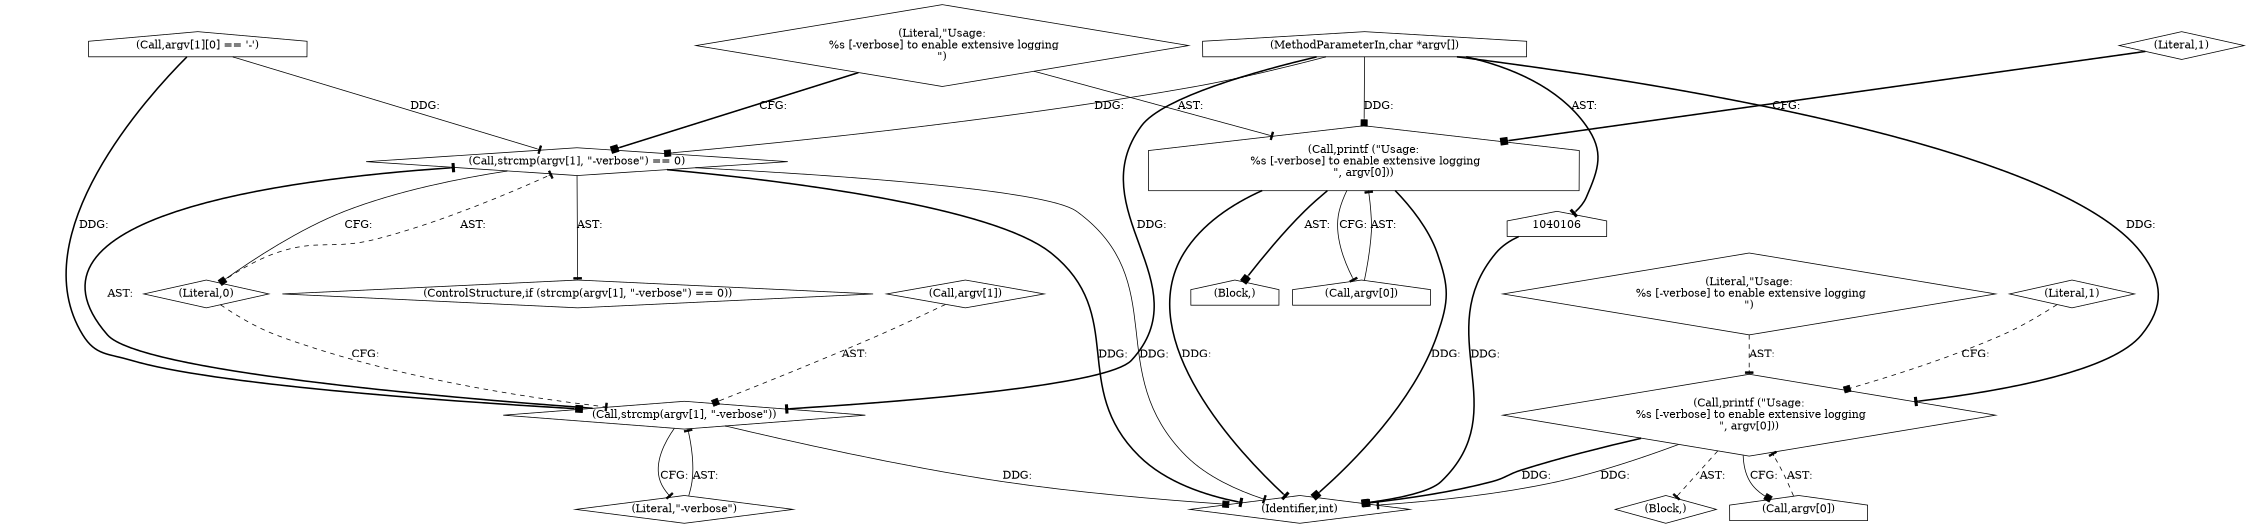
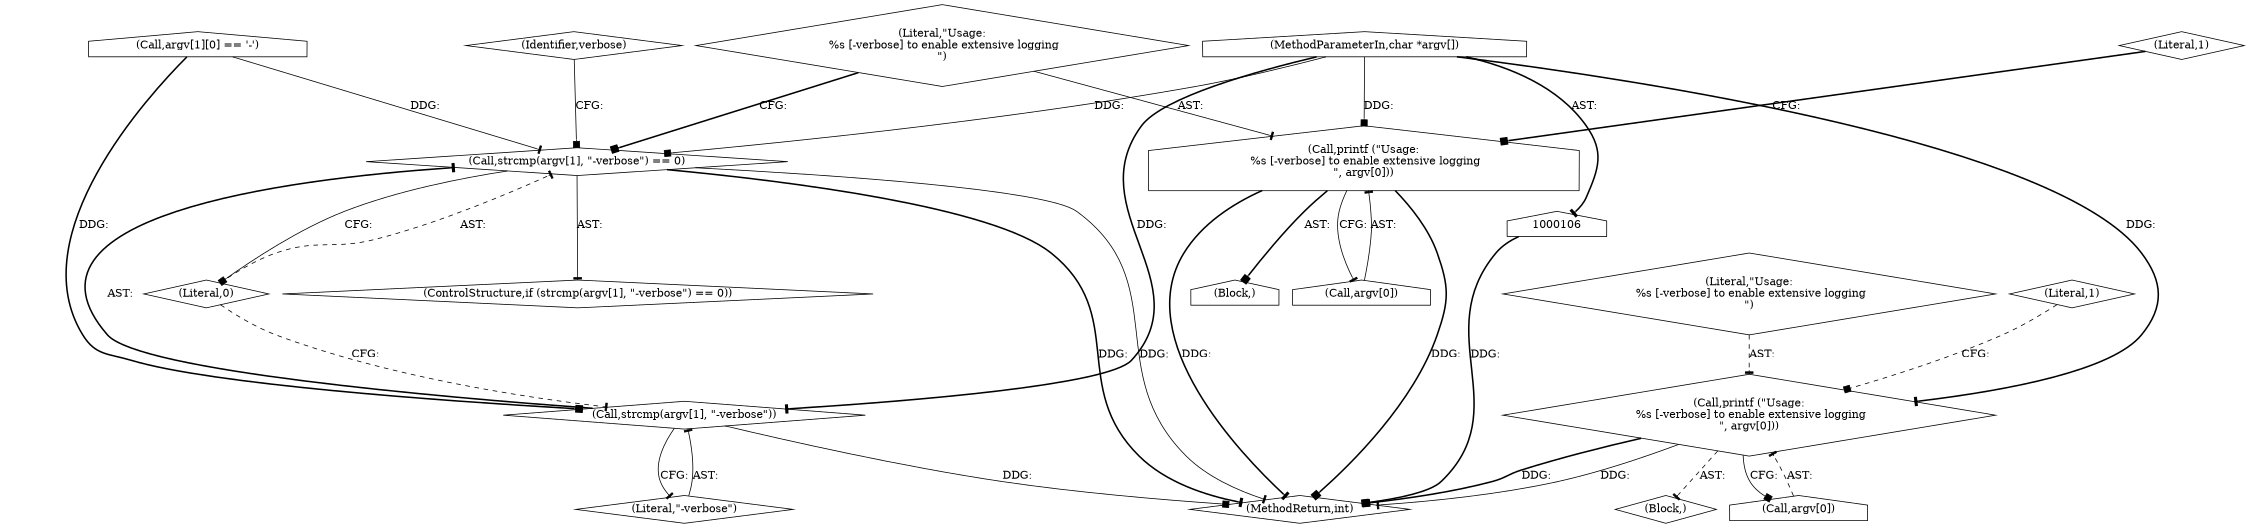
none -> (574, 46)
(1557, 225) -> (1557, 225)
(965, 294) -> none
(1300, 509) -> (1300, 509)
